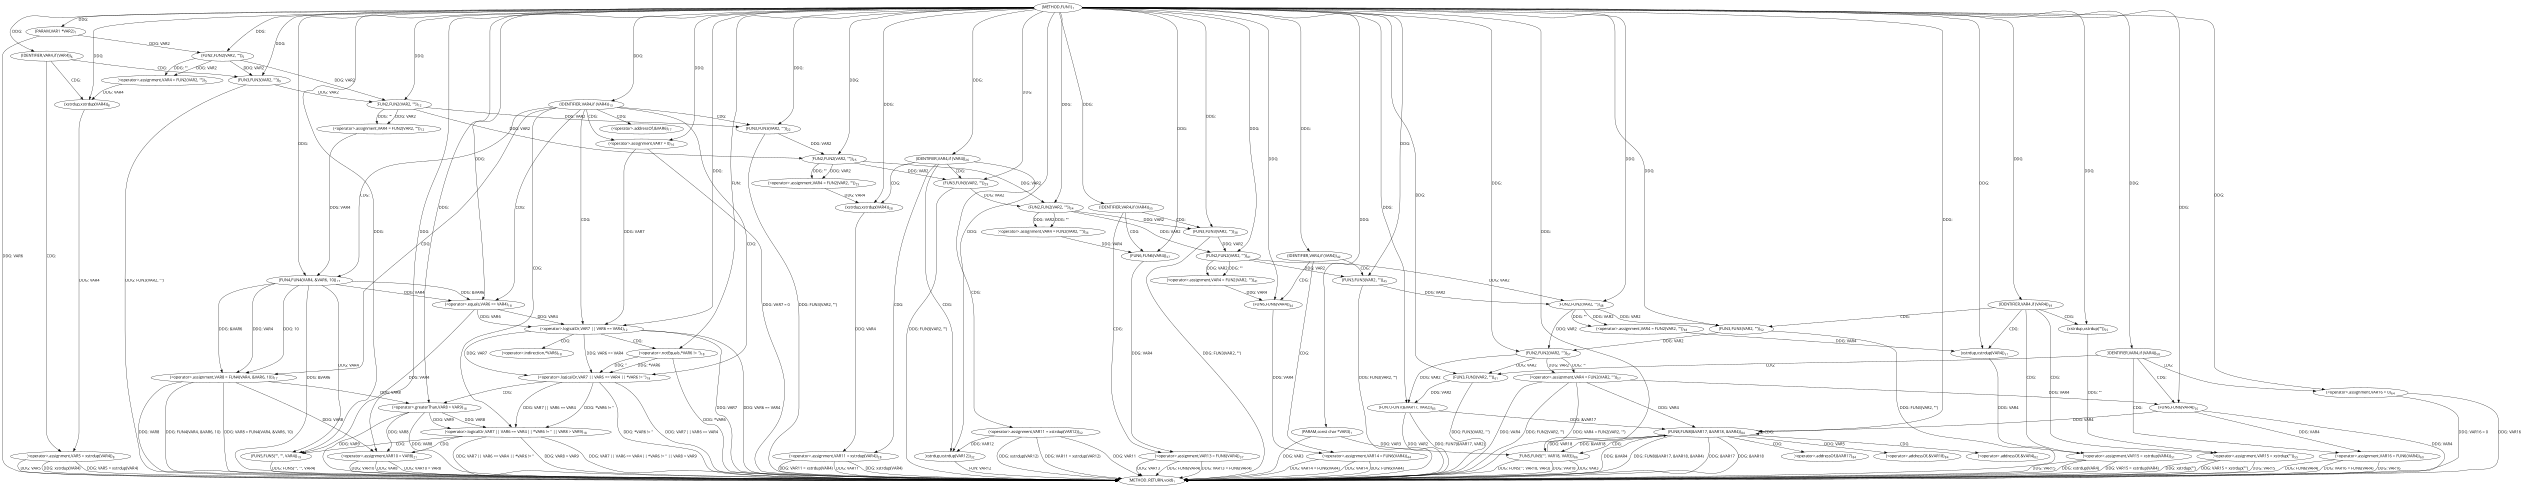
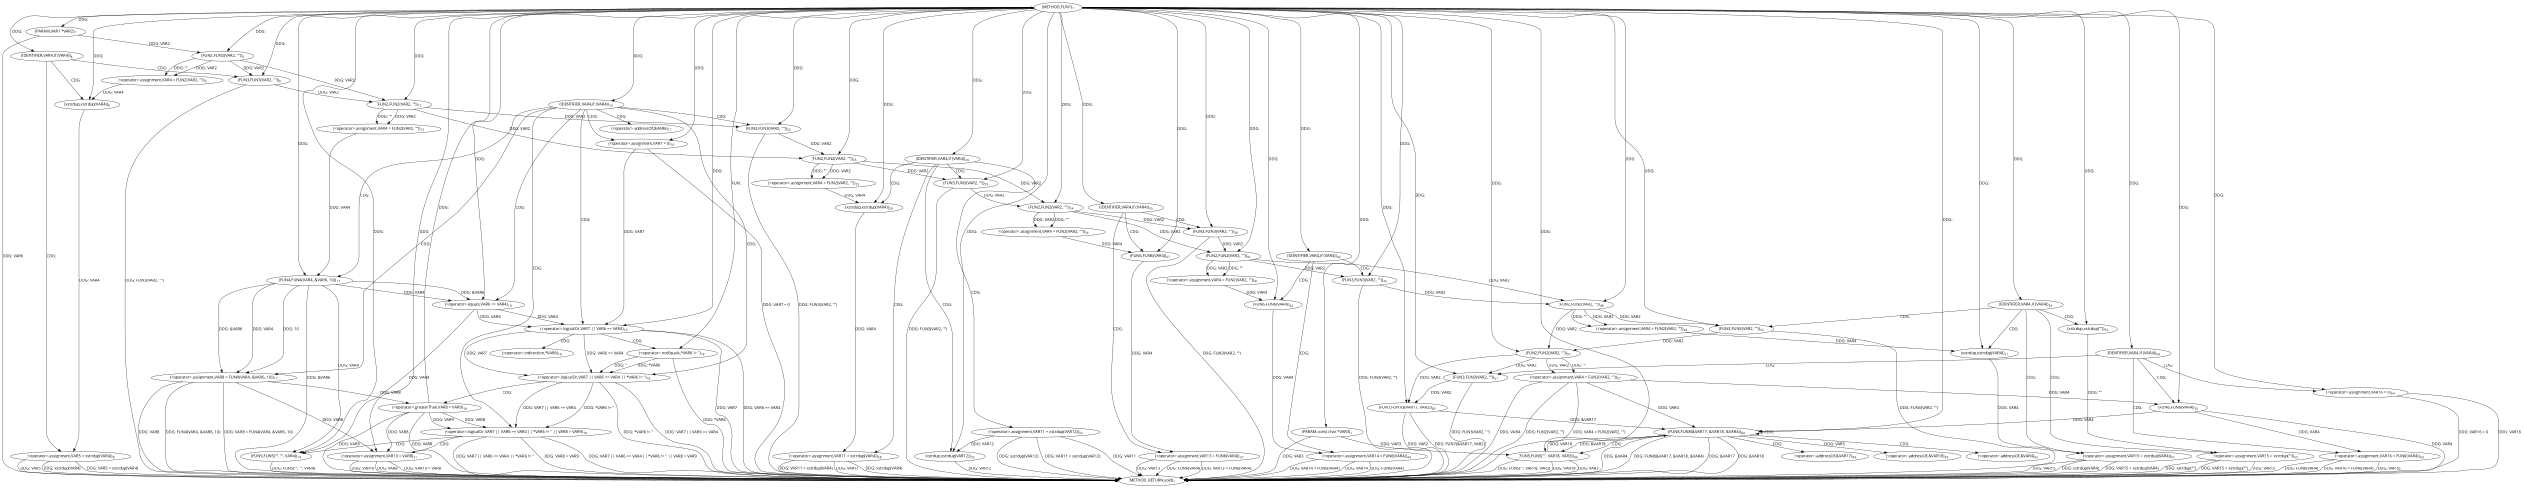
(495, 22) -> (492, 24)
(1947, 456) -> (1947, 456)
(980, 469) -> (980, 469)
